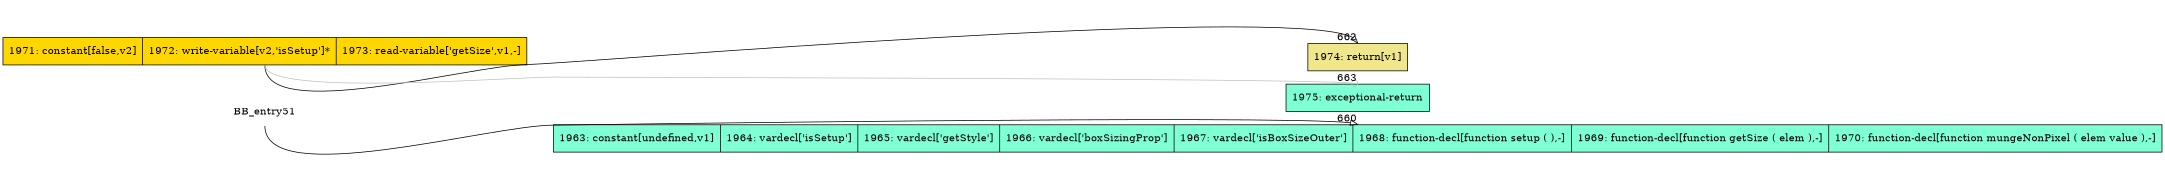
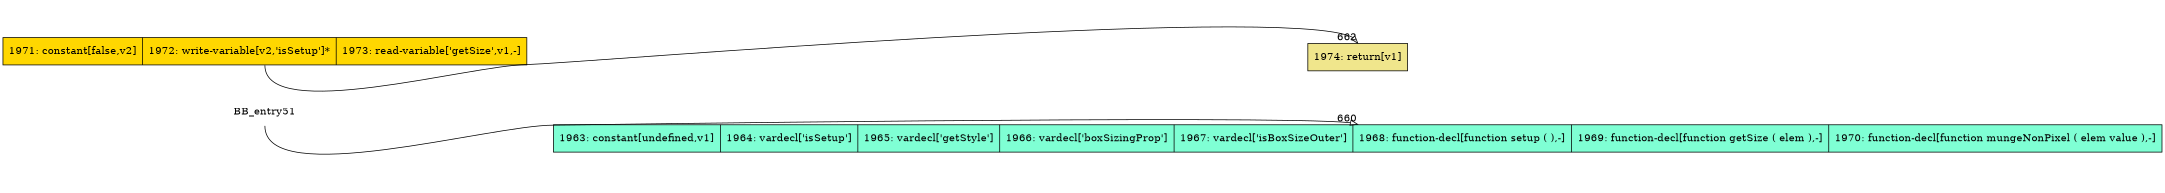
(1358, 98) -> none
